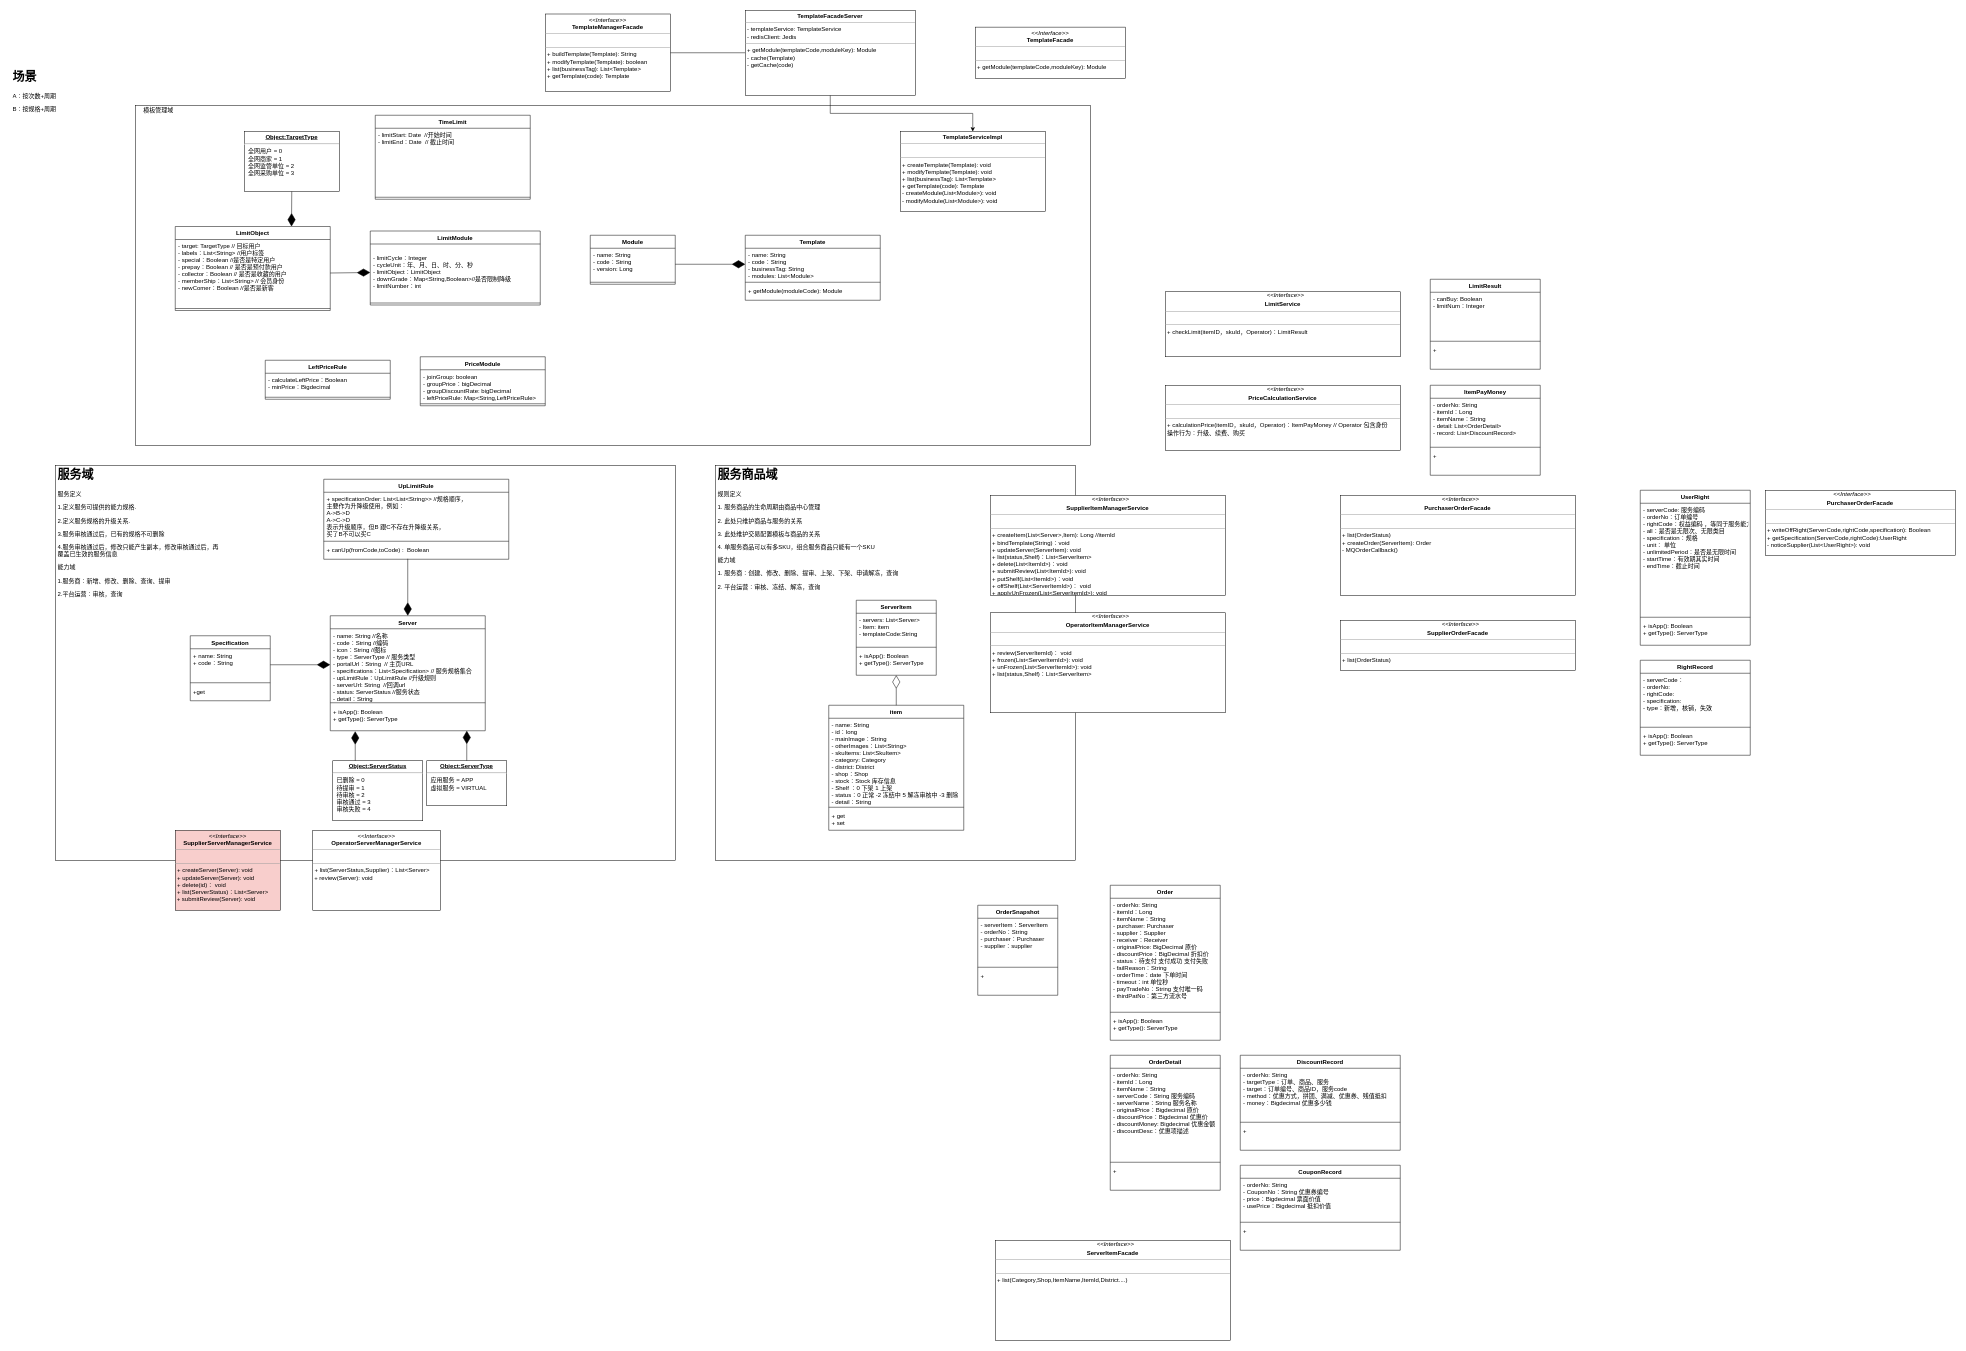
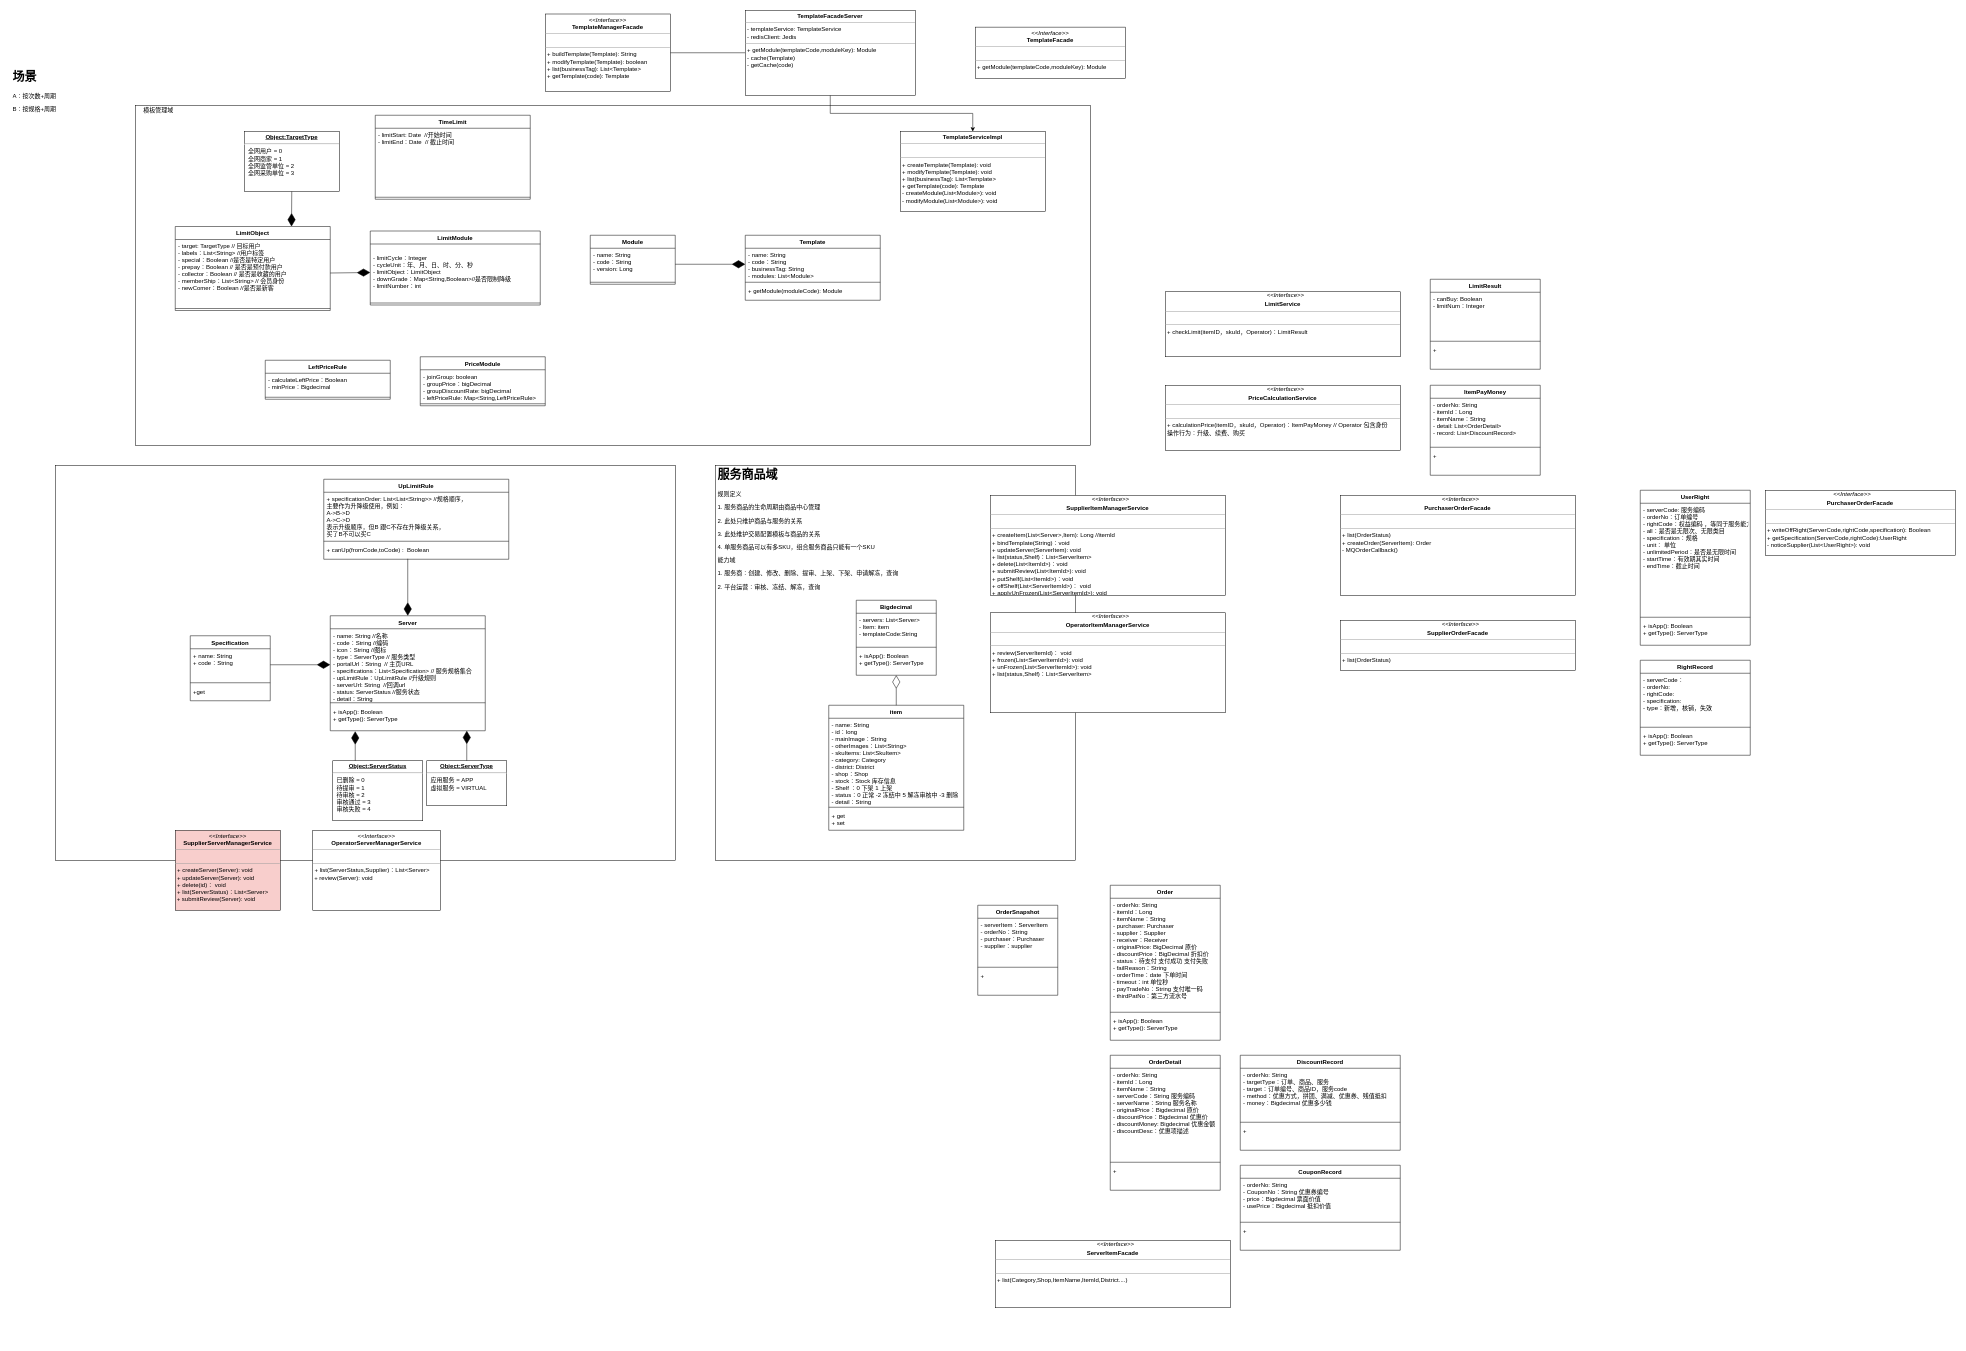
(138, 533) -> none
(896, 607) -> (896, 607)
(1113, 1290) -> (1113, 1274)
